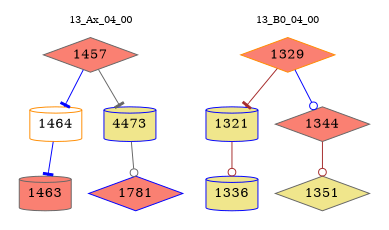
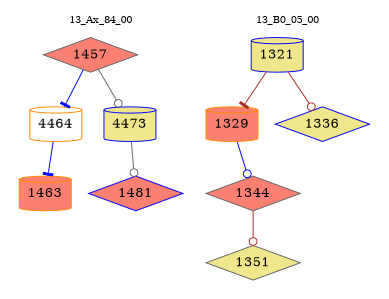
(101, 21) -> (101, 21)
(288, 21) -> (288, 21)
(288, 55) -> (232, 124)
(108, 86) -> (107, 85)
(263, 86) -> (256, 88)
(56, 124) -> (56, 124)
(45, 193) -> (45, 193)
(136, 193) -> (136, 193)
(232, 193) -> (322, 124)
